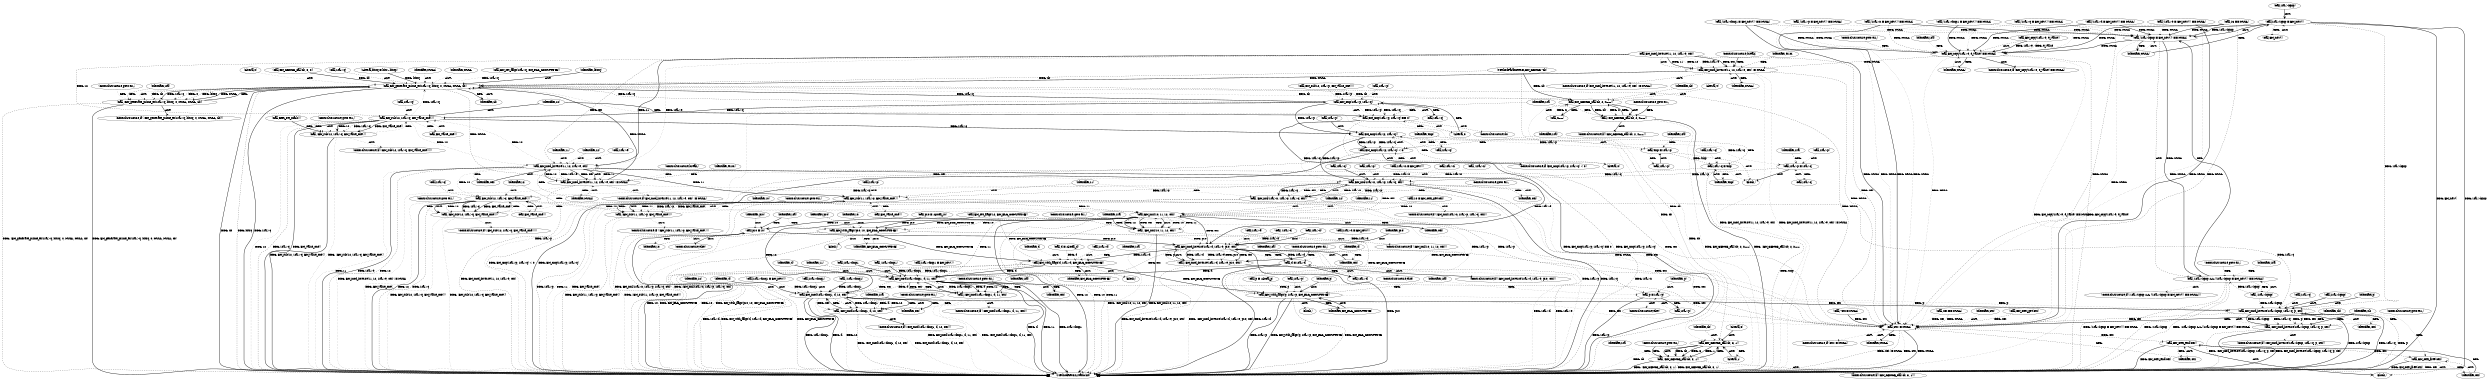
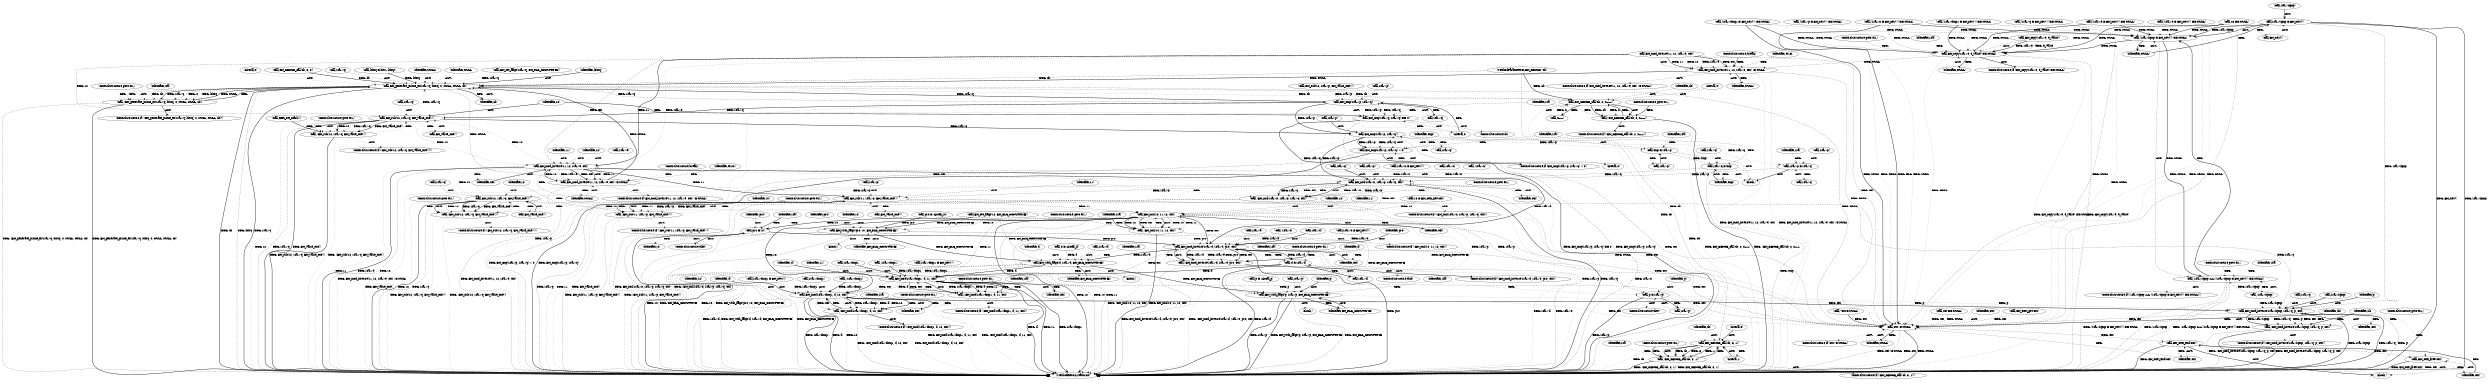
(2273, 29) -> (2255, 30)
(379, 70) -> (379, 70)
(1905, 175) -> (1905, 175)
(2103, 221) -> (2103, 221)
(1170, 255) -> (1170, 255)
